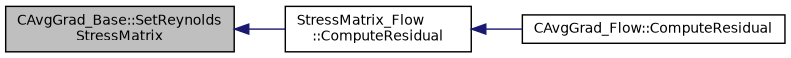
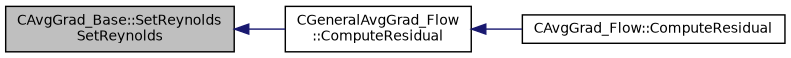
(120, 29) -> (120, 29)
(378, 29) -> (378, 29)
